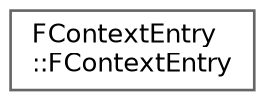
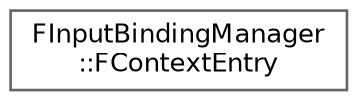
(132, 50) -> (179, 50)
